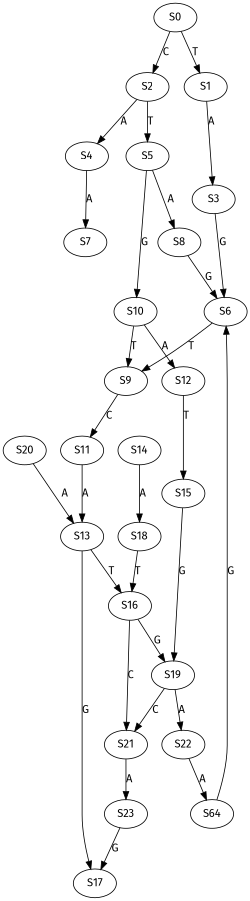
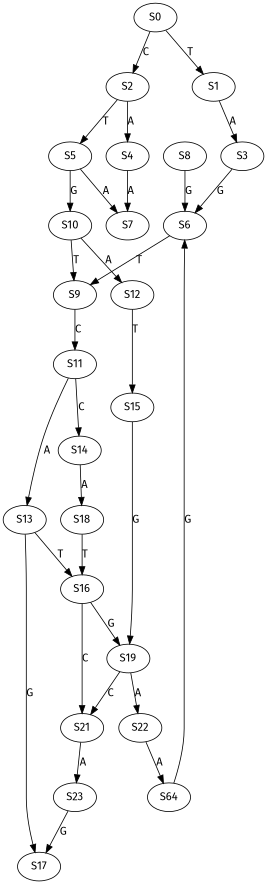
(162, 195) -> (96, 188)
none -> (77, 403)
(25, 450) -> none
